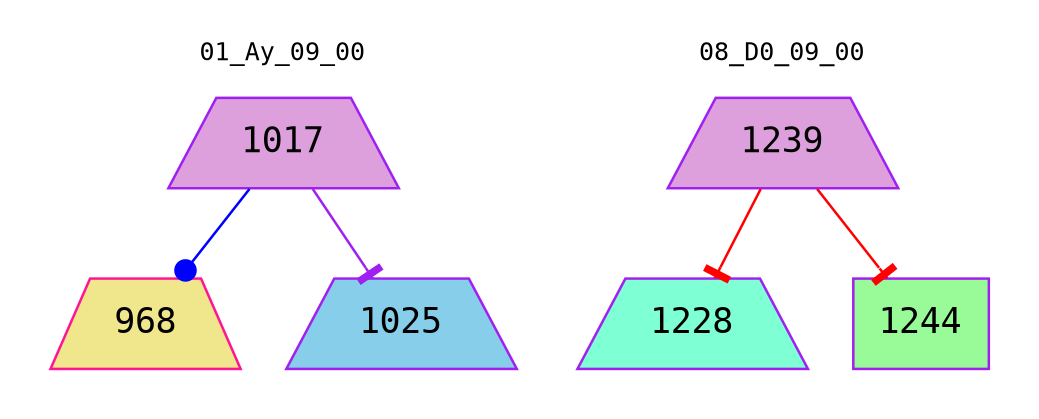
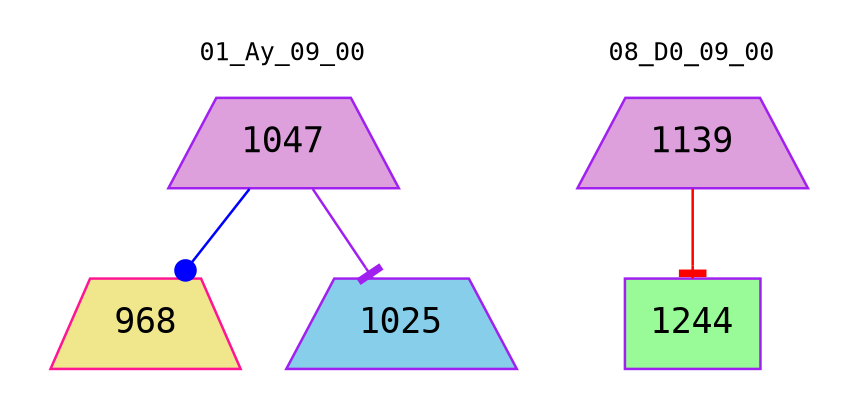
(284, 143) -> (284, 143)
(783, 143) -> (693, 143)
(693, 324) -> none
